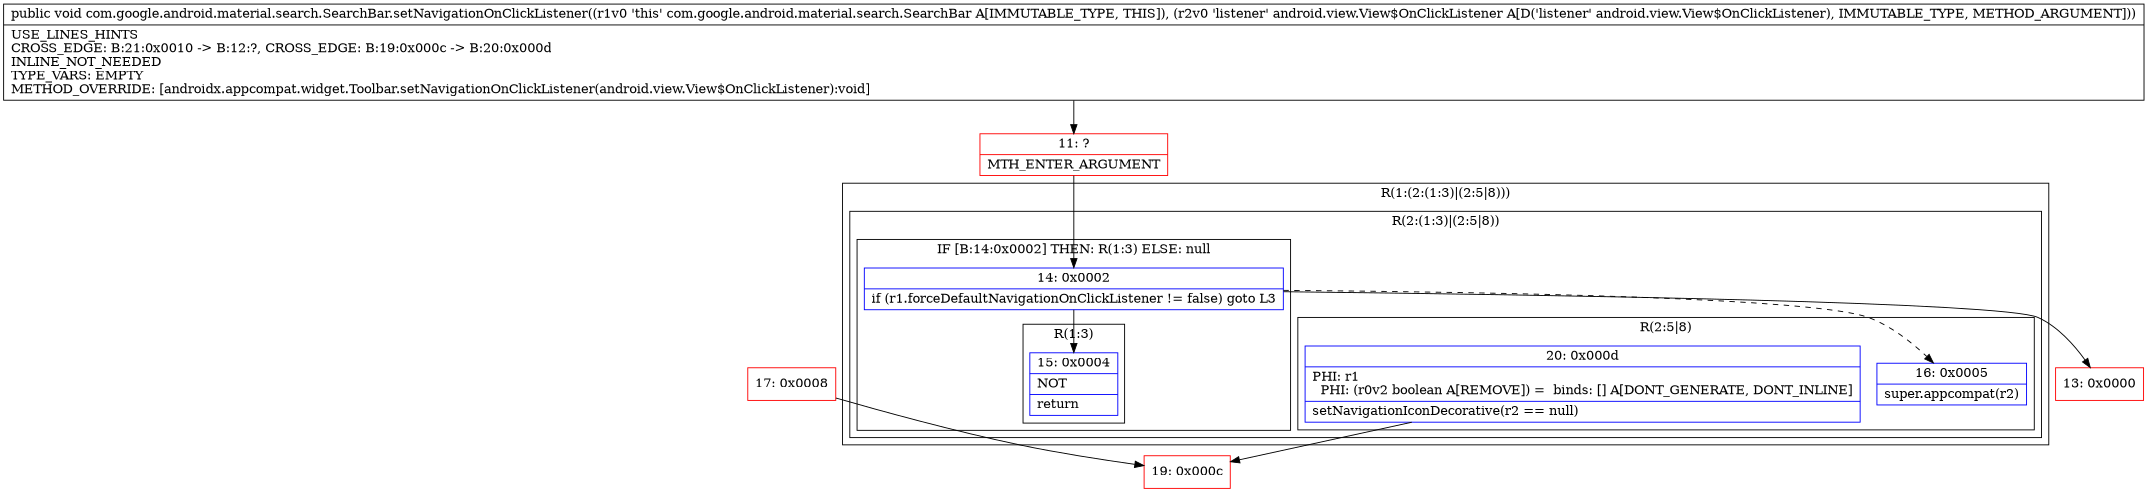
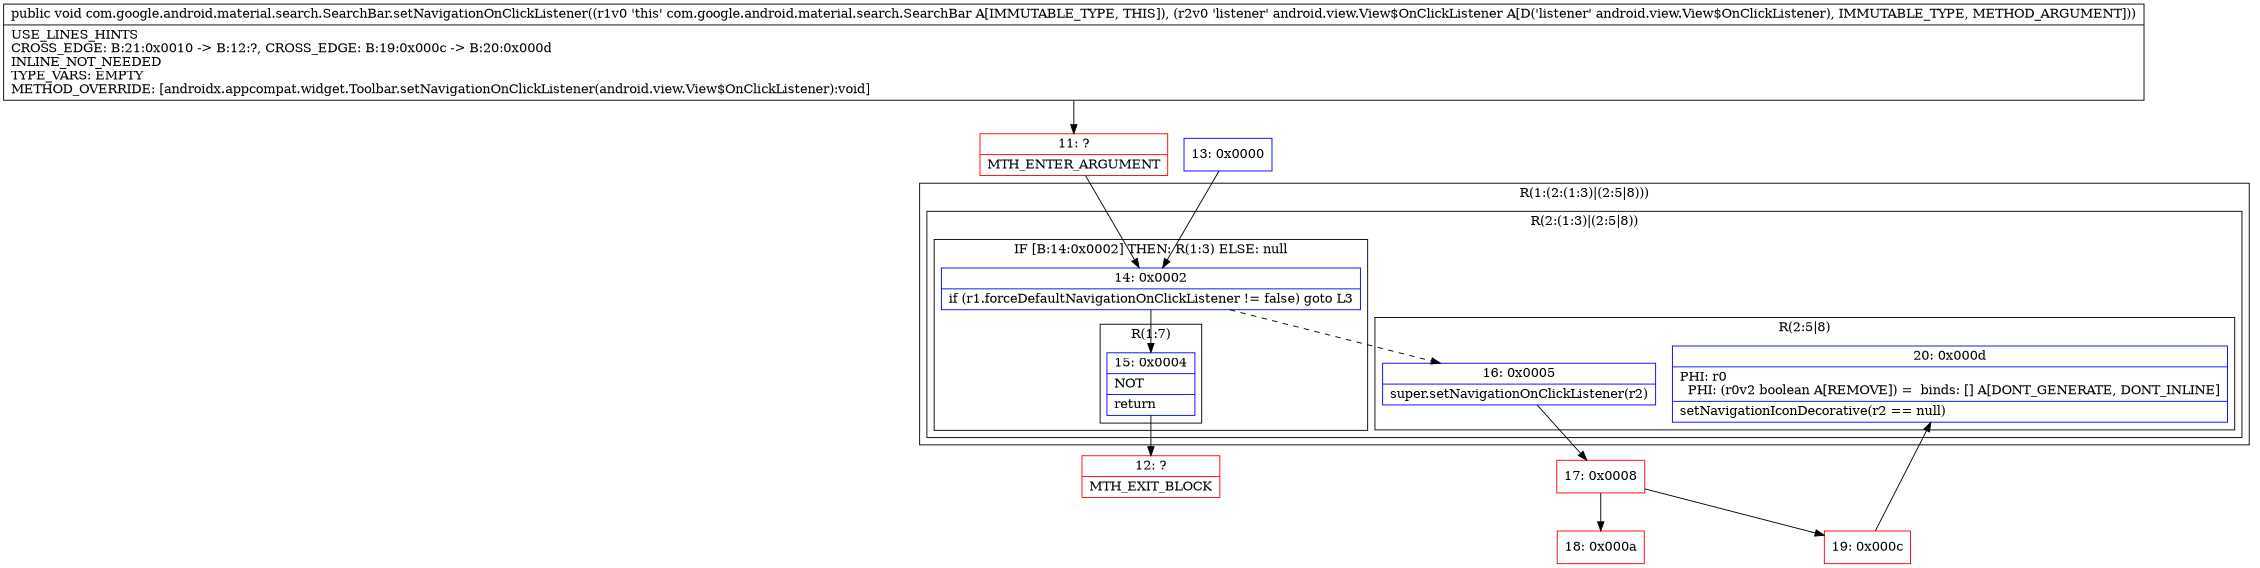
(1816, 302) -> (1192, 218)
(1074, 335) -> (1151, 335)
(1338, 377) -> (1706, 377)
(2100, 384) -> (1228, 155)
(1952, 394) -> (1519, 394)
none -> (1555, 424)
(1283, 450) -> (1901, 481)
none -> (1151, 477)
none -> (1601, 547)
